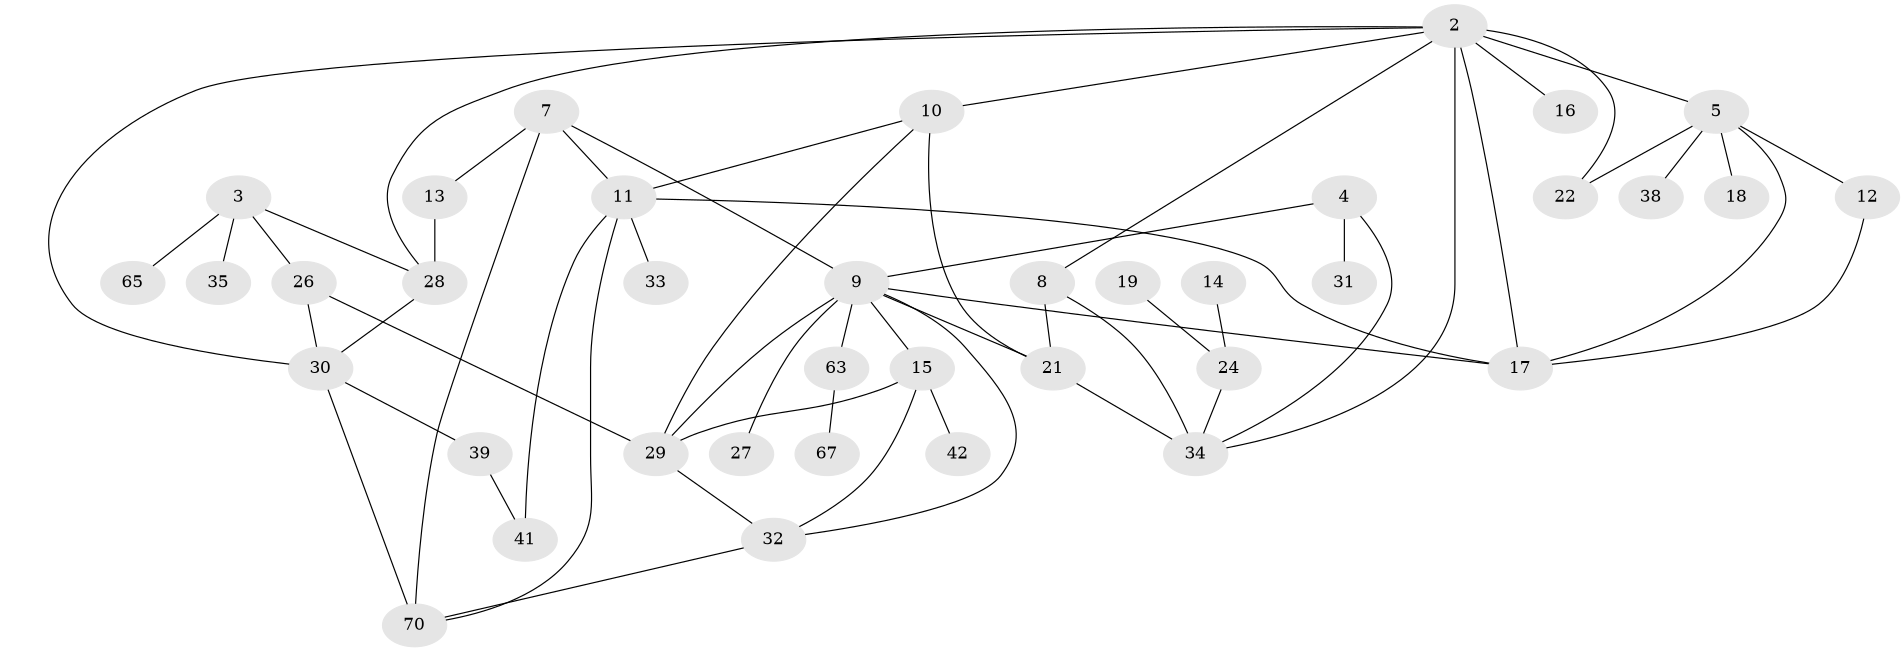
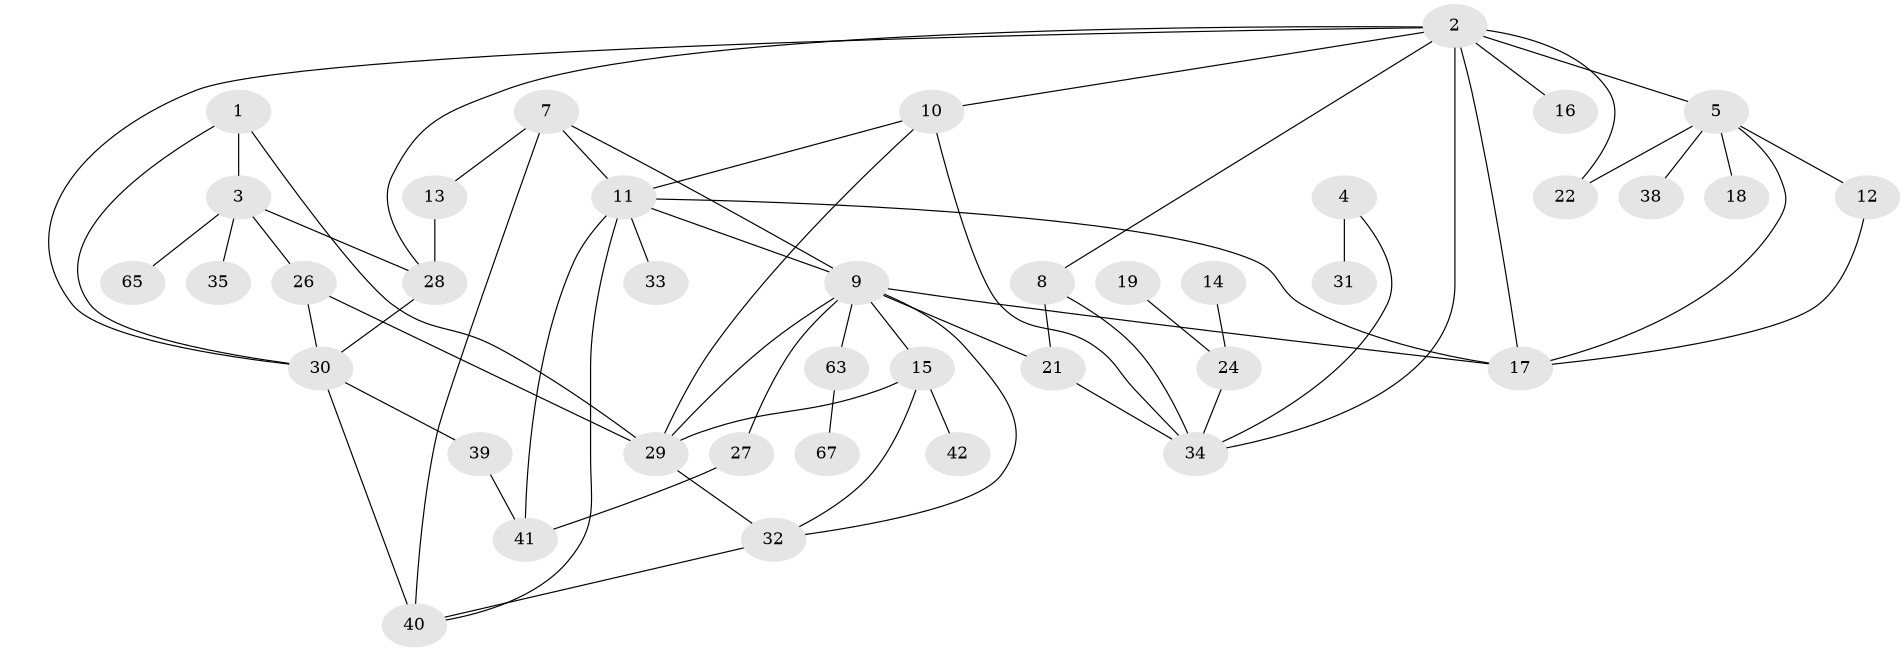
none -> (239, 112)
(1090, 242) -> (740, 240)
(940, 256) -> (1017, 318)
none -> (636, 500)
(415, 625) -> (415, 625)
